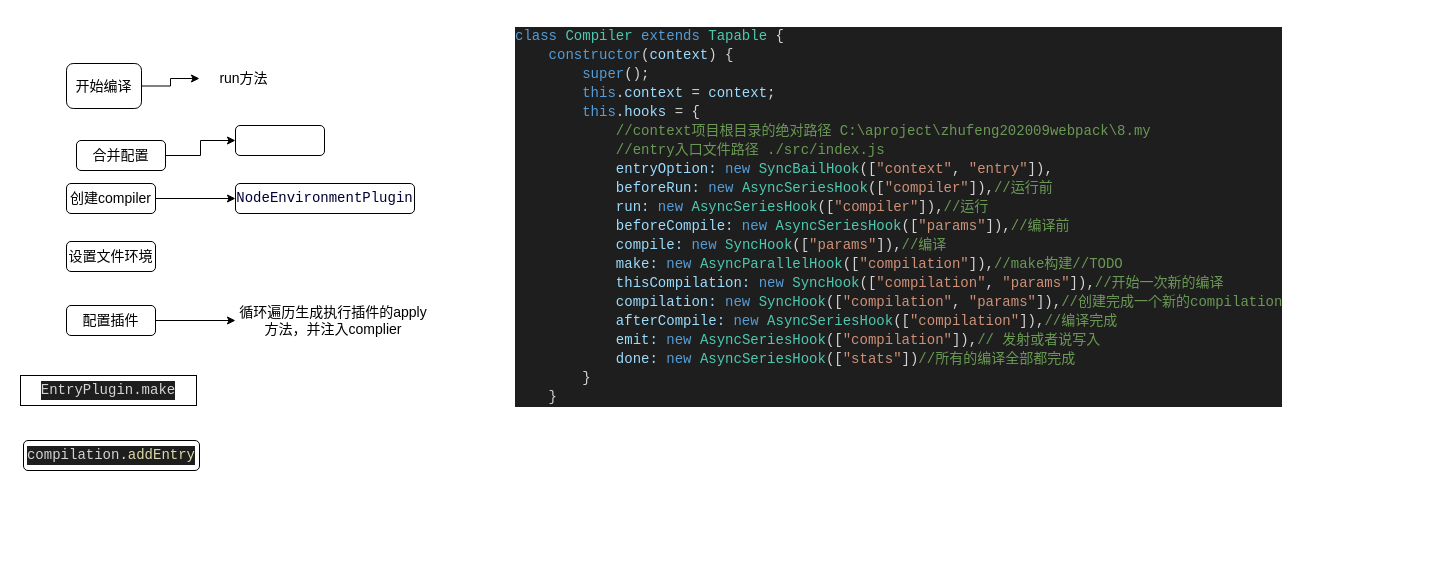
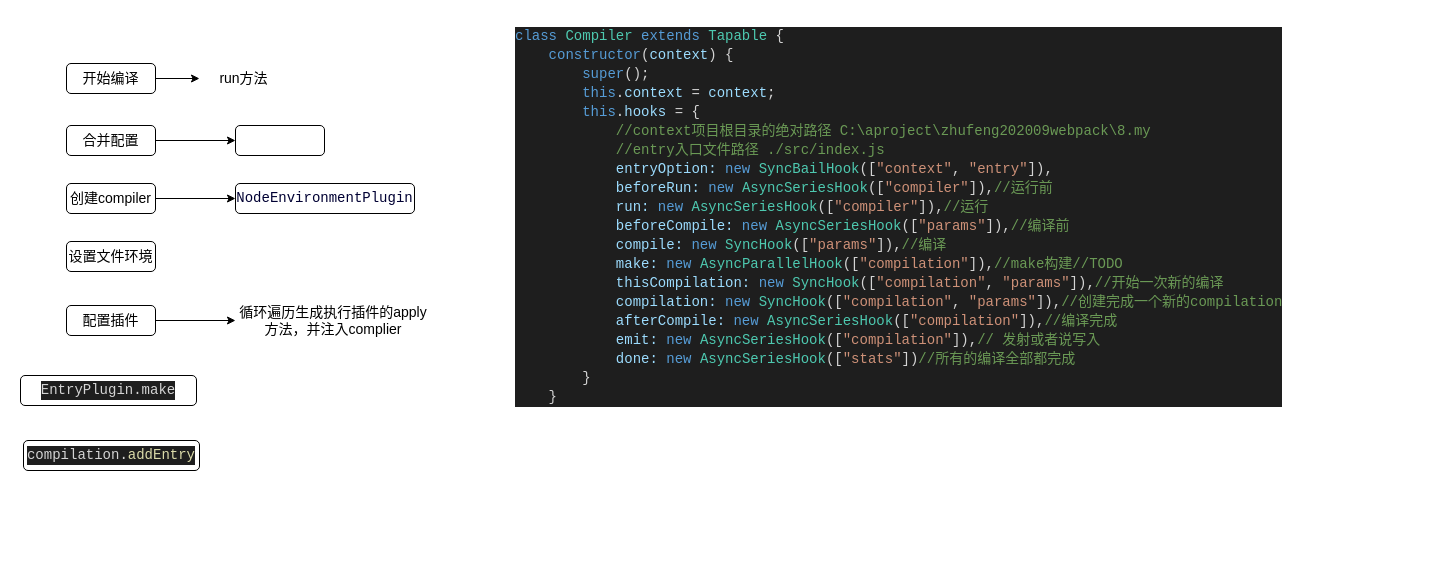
(104, 86) -> (111, 79)
(121, 156) -> (111, 141)
(109, 391) -> (109, 391)
